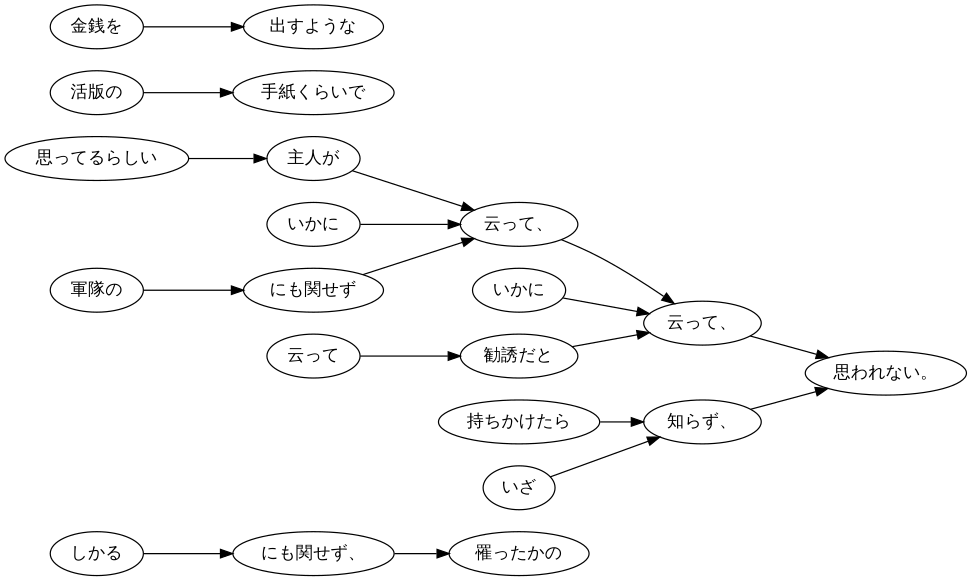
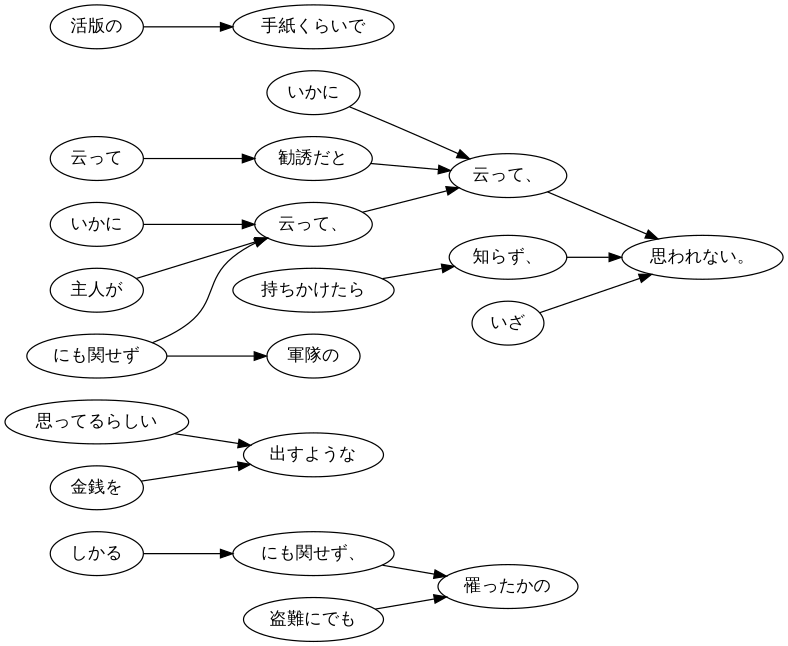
(221, 159) -> (206, 439)
(188, 290) -> (211, 356)
(599, 459) -> (590, 296)
none -> (313, 619)
